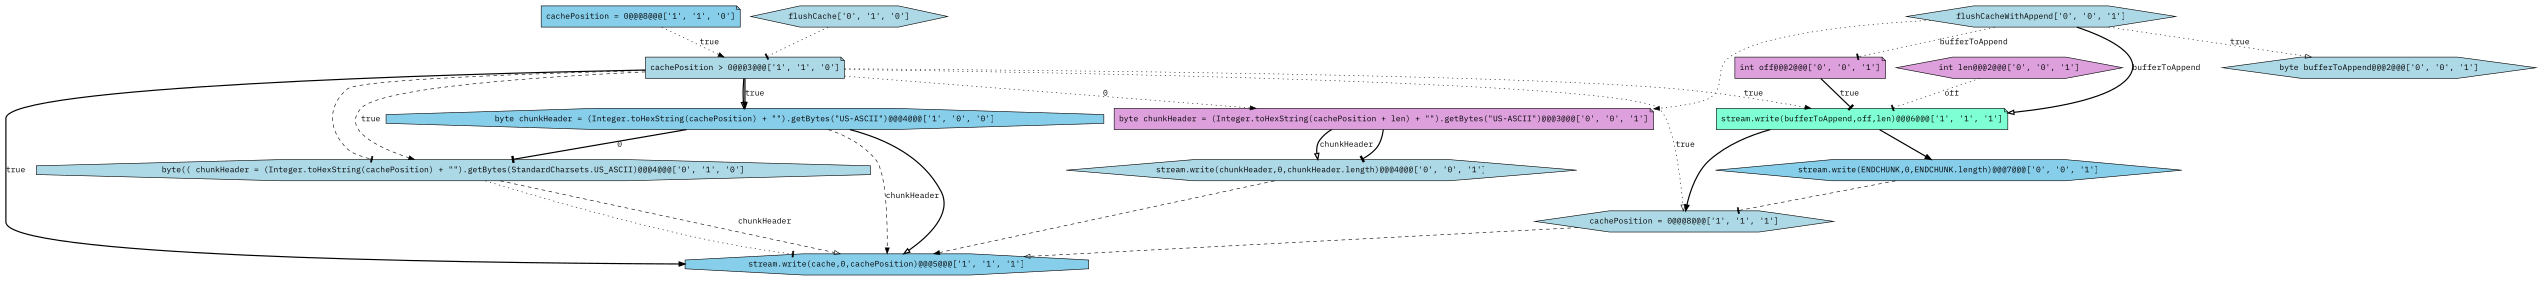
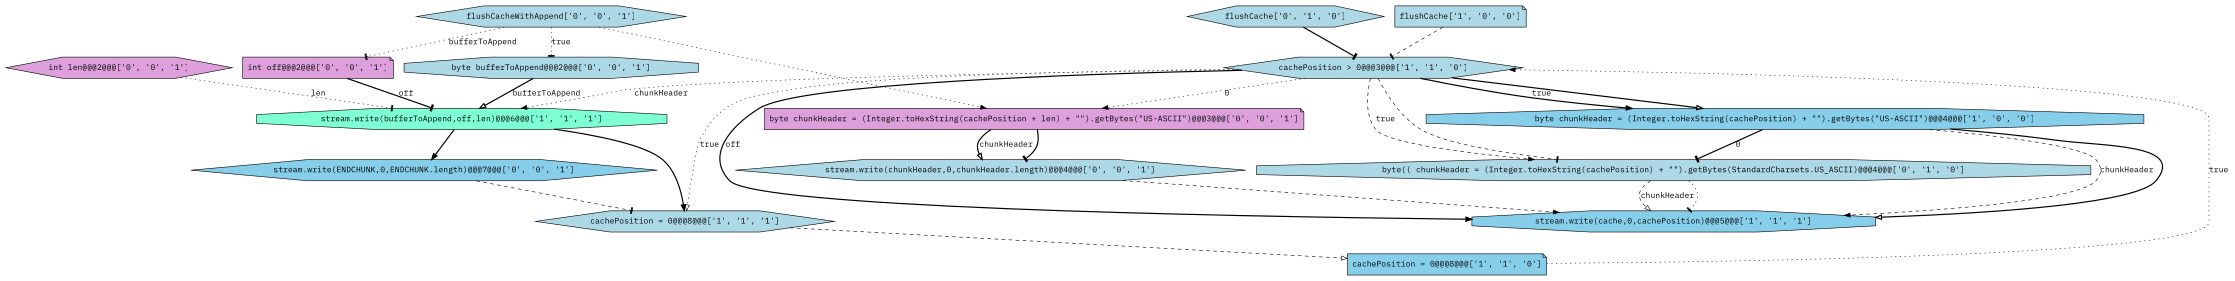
none -> (1461, 16)
(798, 41) -> (1328, 41)
(2207, 42) -> (551, 41)
(745, 68) -> (1373, 68)
(2379, 68) -> (551, 68)
(2113, 89) -> (509, 92)
(1754, 93) -> (661, 93)
(1850, 93) -> (406, 93)
(1952, 93) -> (318, 93)
(1862, 119) -> (462, 119)
(16, 170) -> (733, 145)
(1304, 242) -> (1066, 243)
